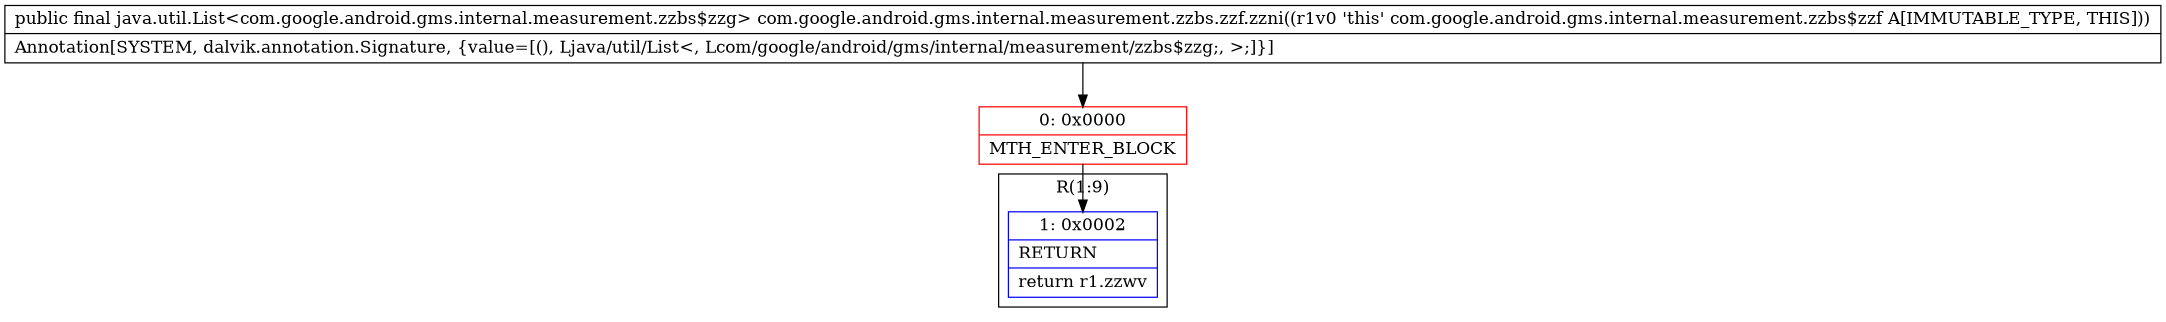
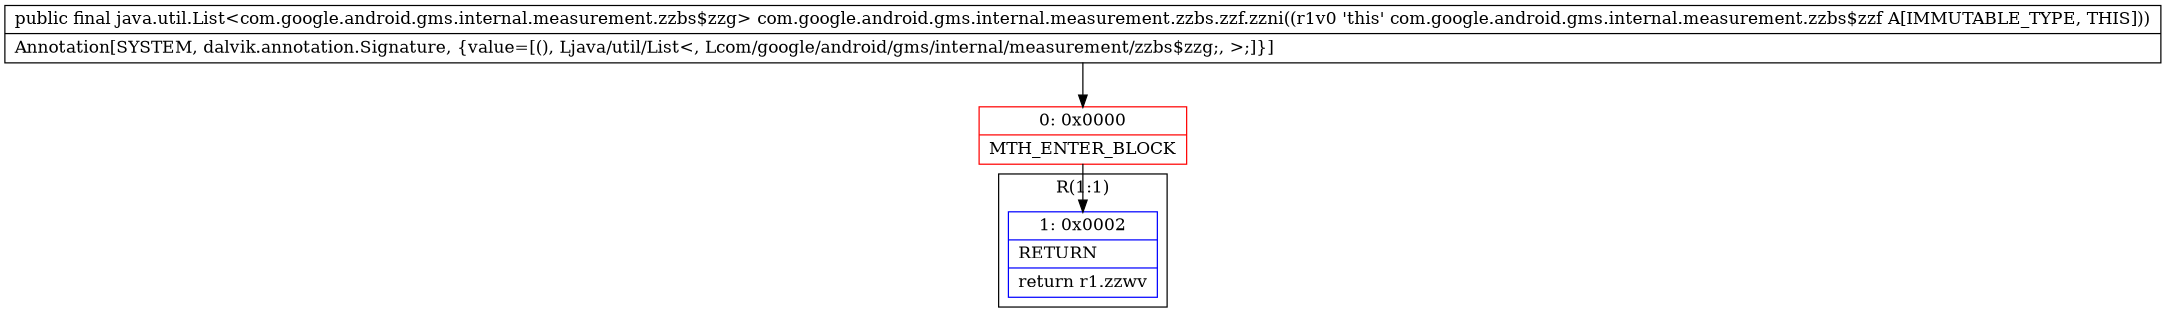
(1083, 188) -> (1083, 188)
